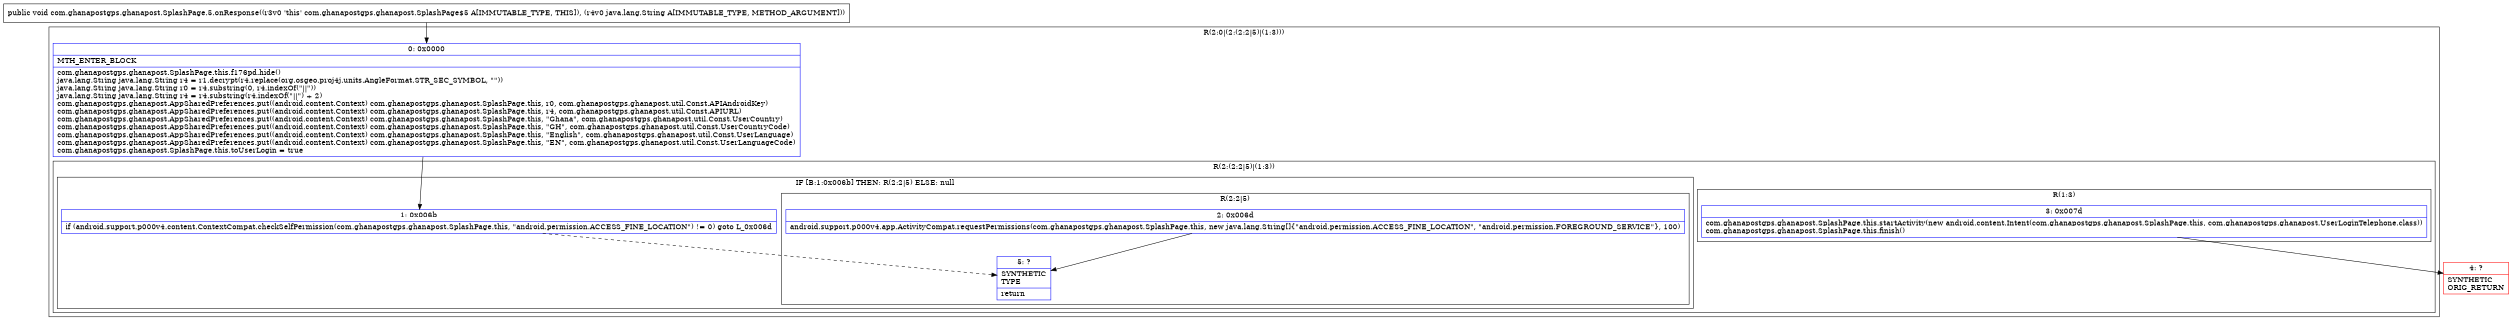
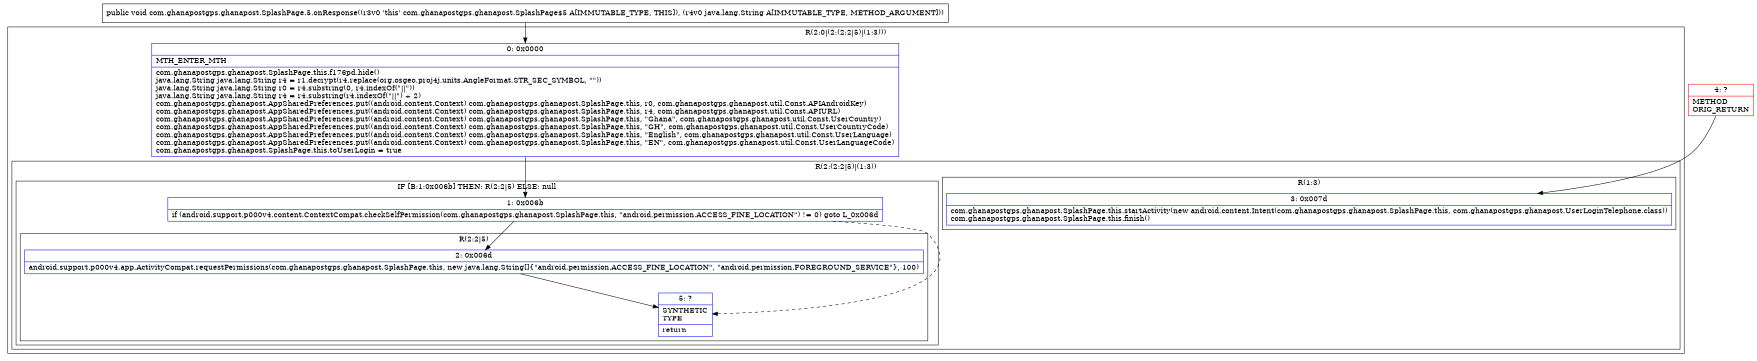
(97, 61) -> (191, 61)
none -> (498, 237)
(2308, 255) -> (1646, 174)
(2470, 280) -> (1710, 102)
